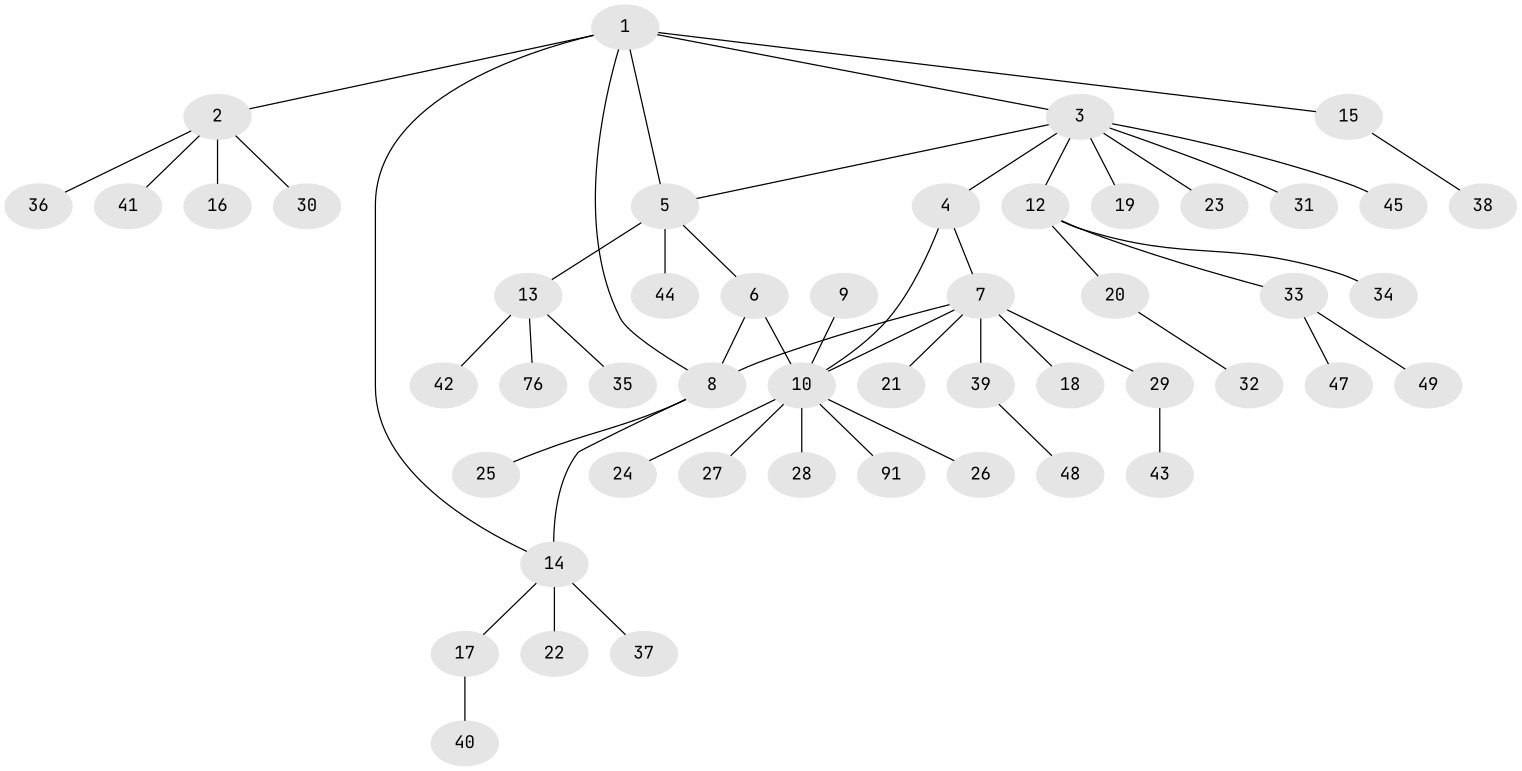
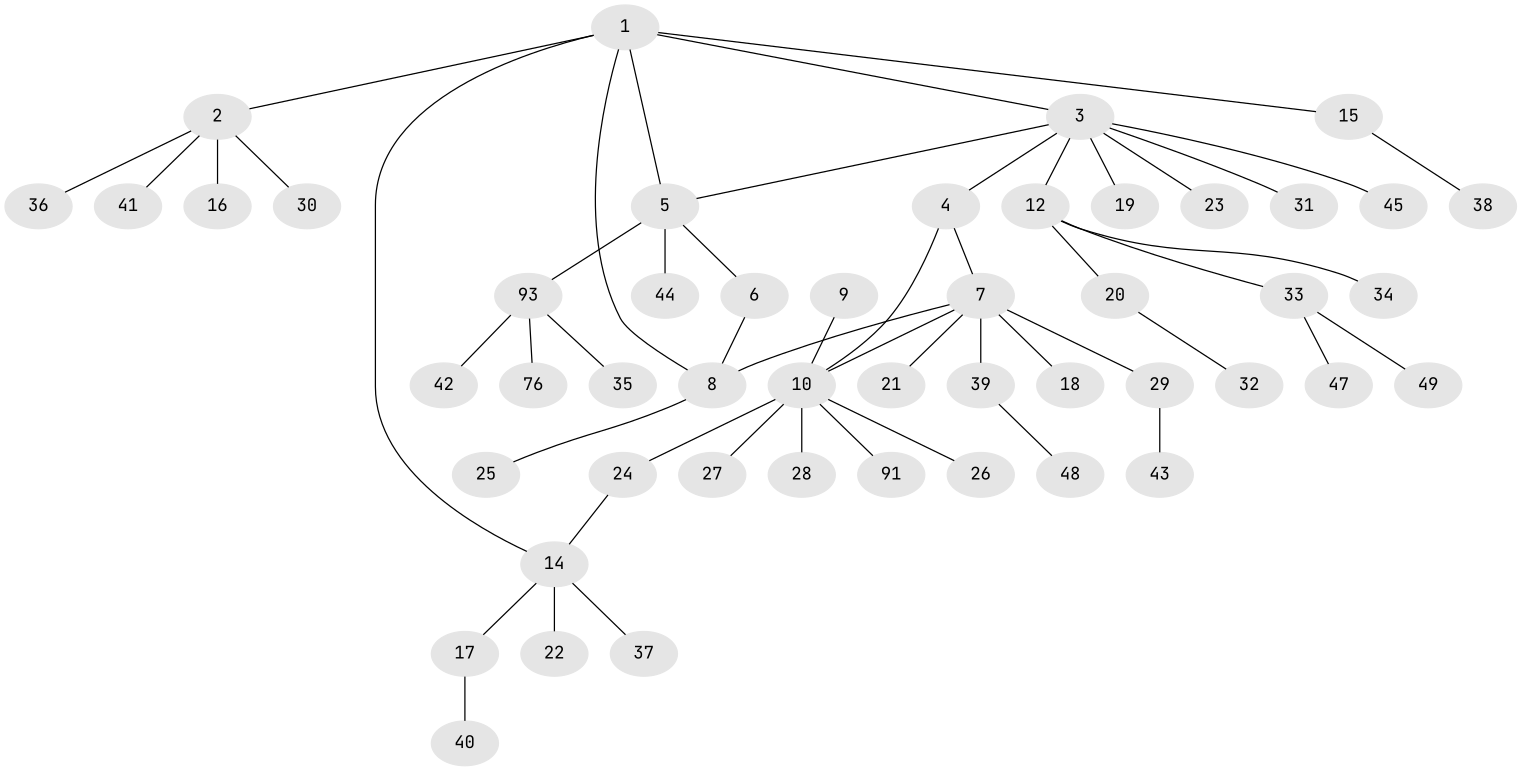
(528, 296) -> (528, 296)
(778, 341) -> none
(590, 446) -> (589, 520)
